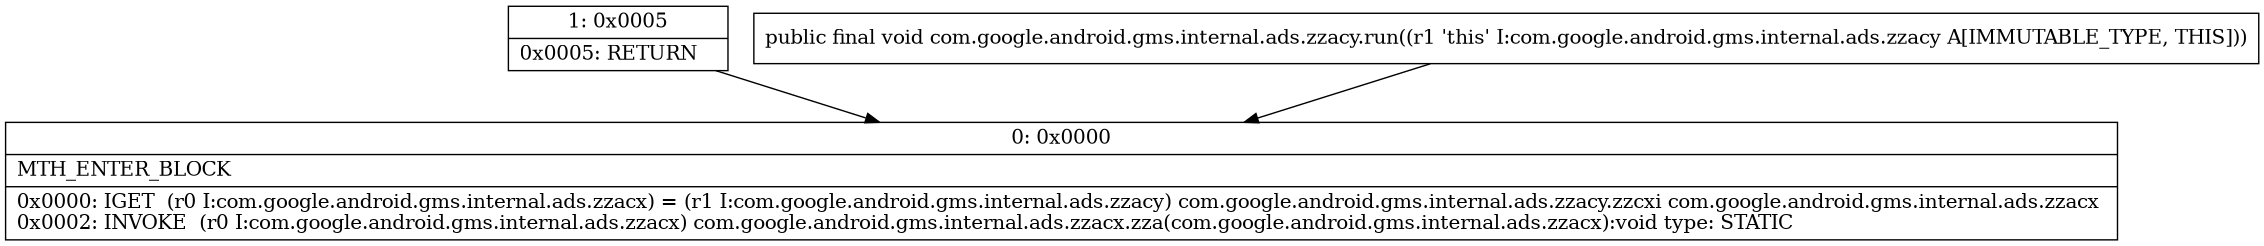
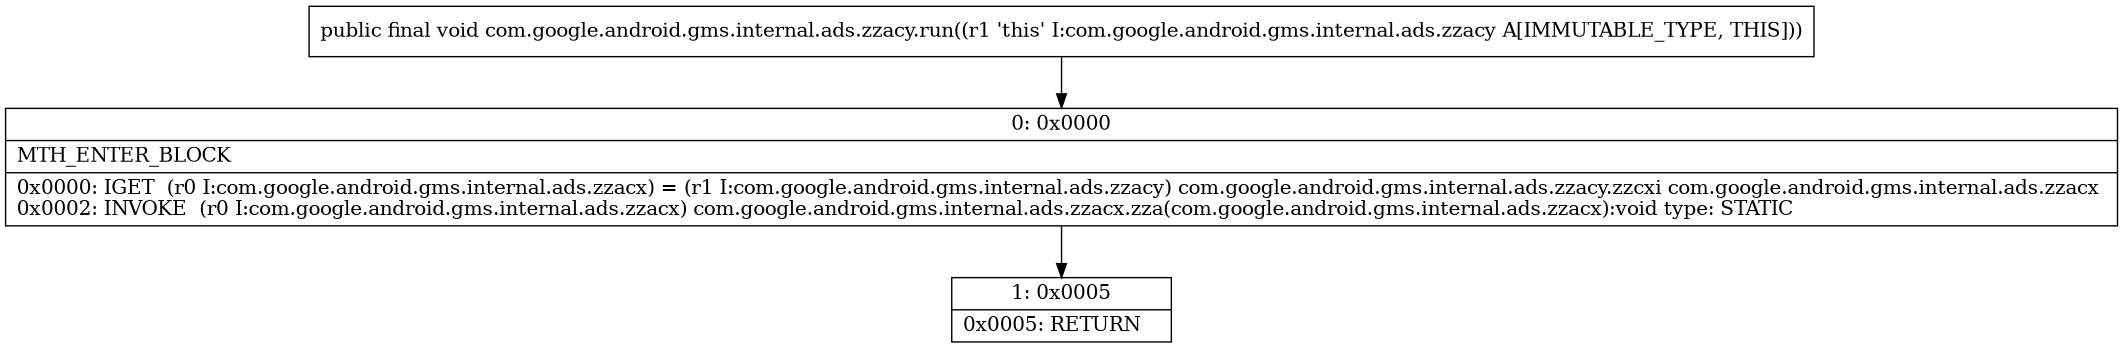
(791, 94) -> (1062, 245)
